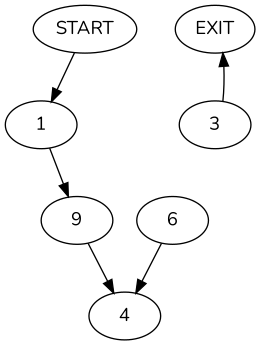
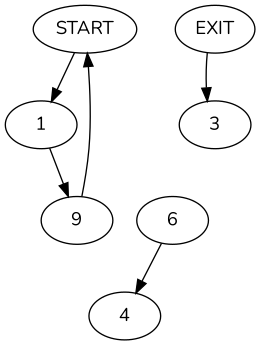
(224, 84) -> (206, 70)
(98, 262) -> (90, 132)
